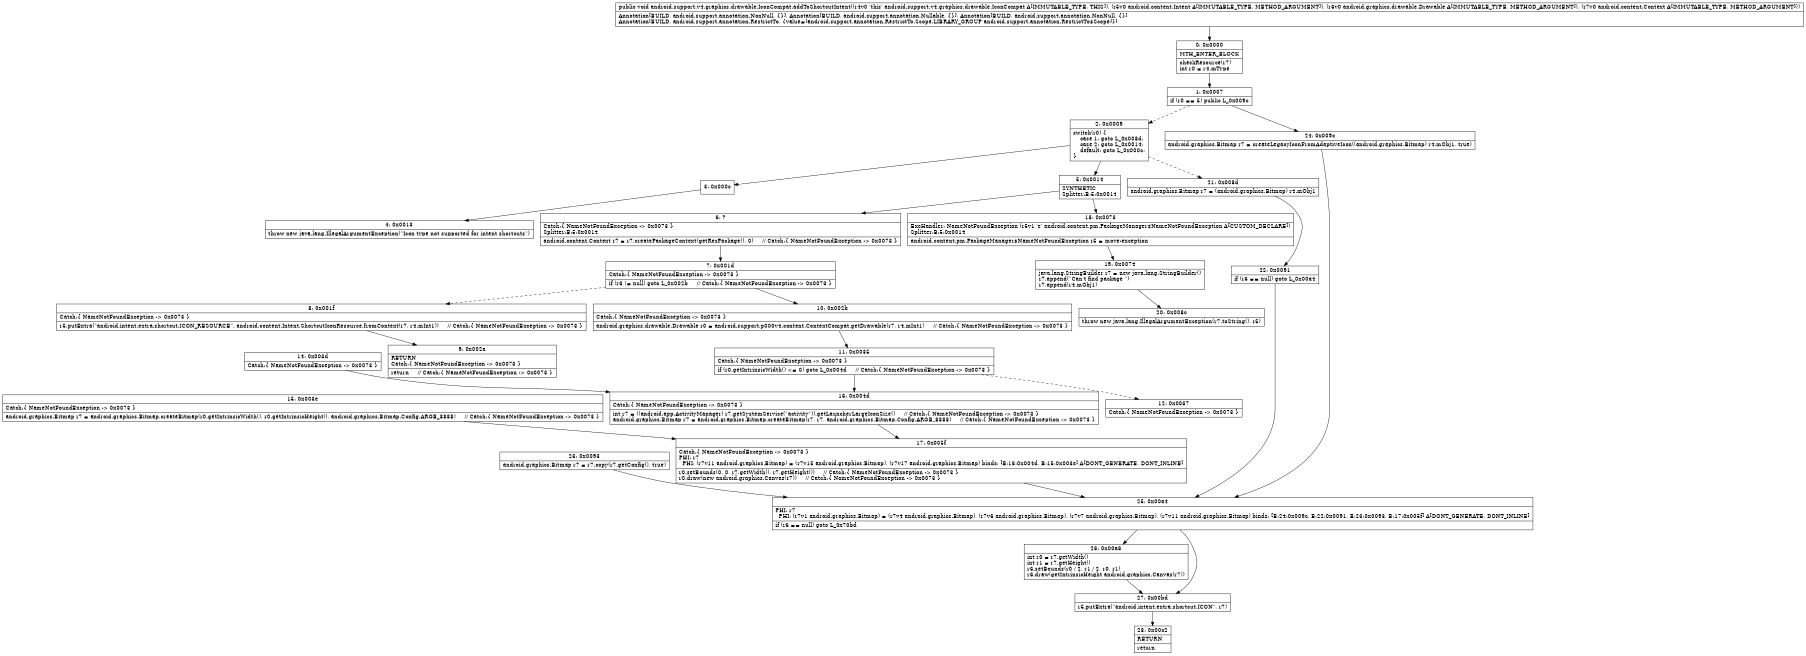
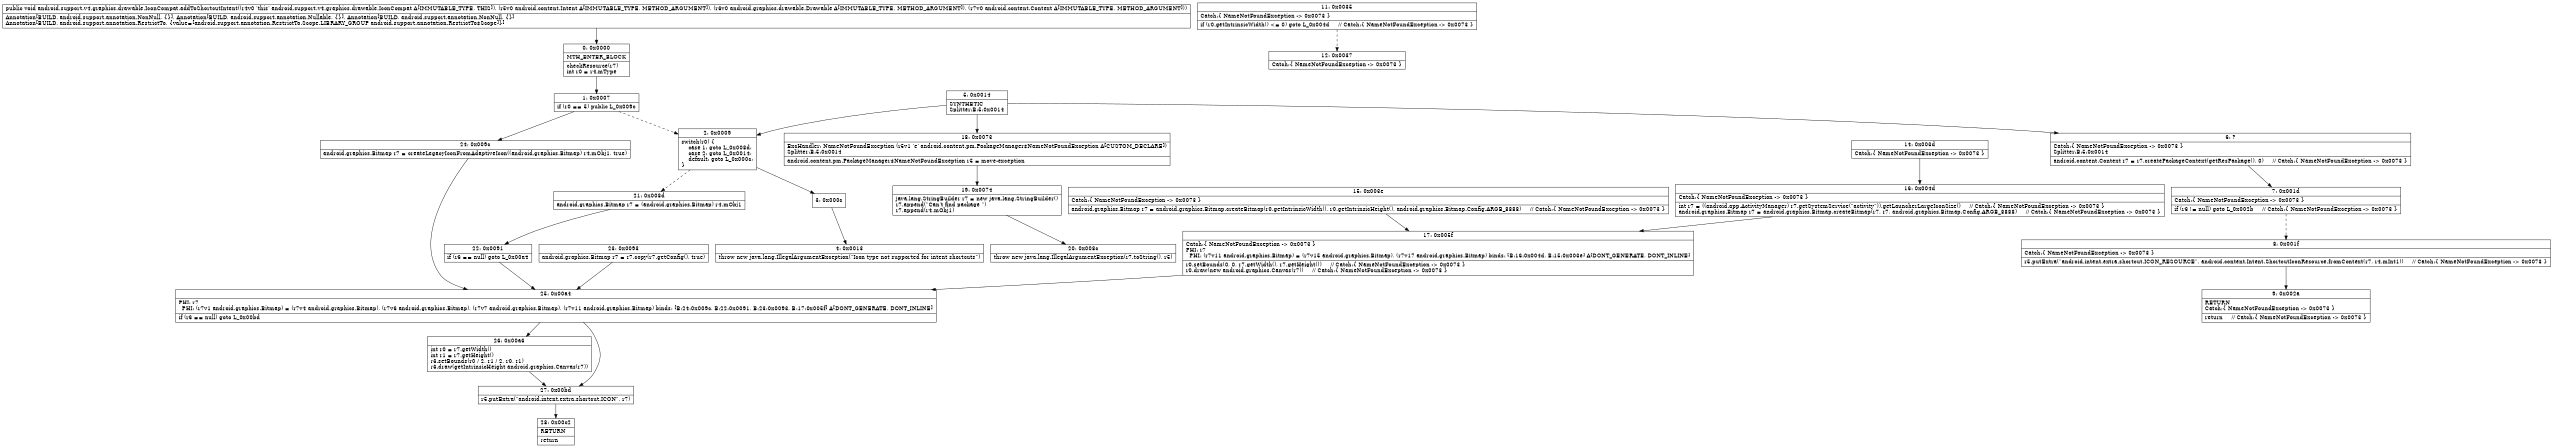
(1098, 166) -> (853, 116)
(833, 317) -> none
(854, 381) -> none
(816, 525) -> (220, 318)
